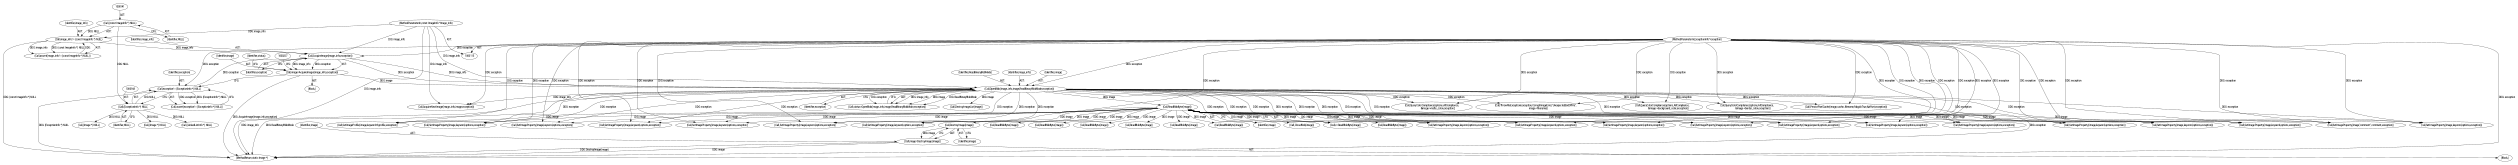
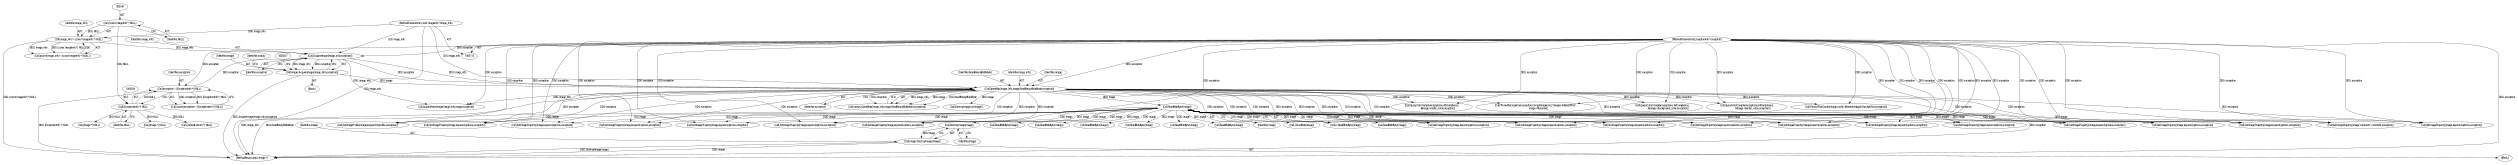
(430, 66) -> (375, 93)
(243, 78) -> (330, 66)
